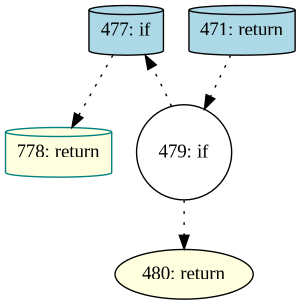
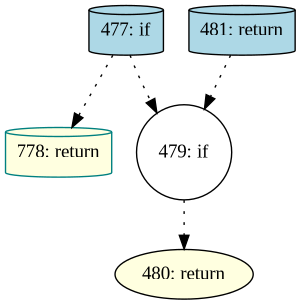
(242, 30) -> (242, 30)
(162, 87) -> (140, 78)
